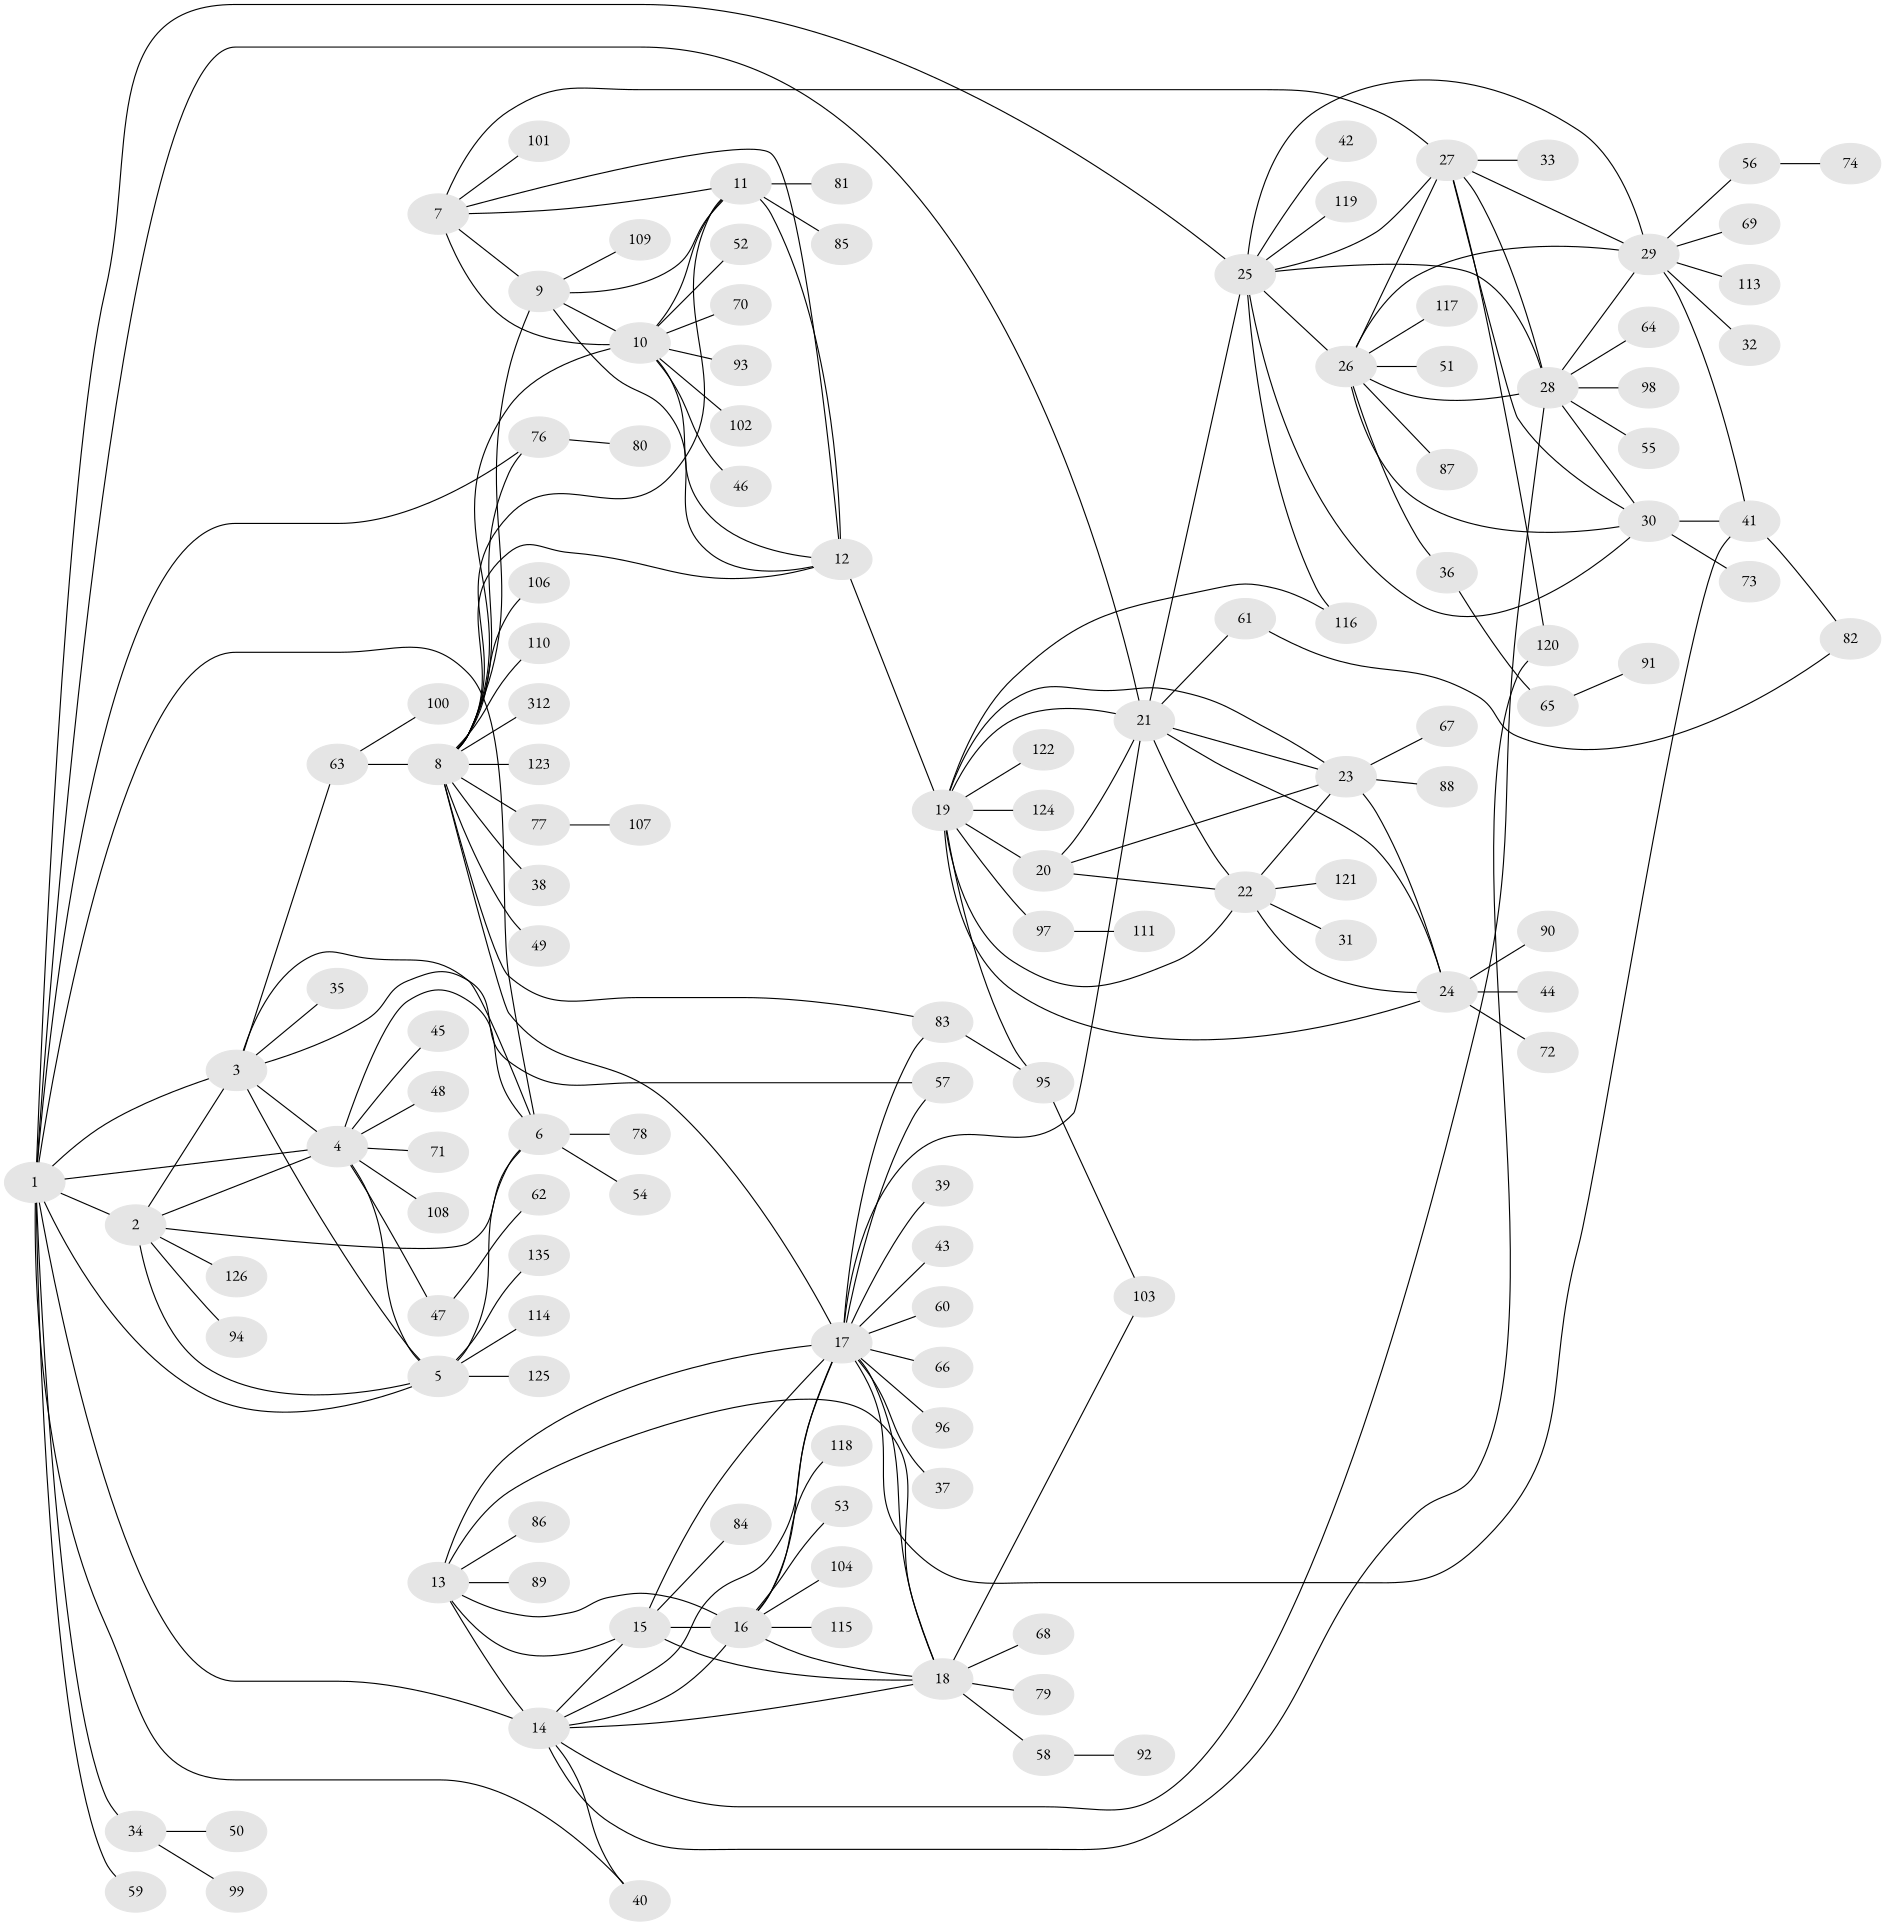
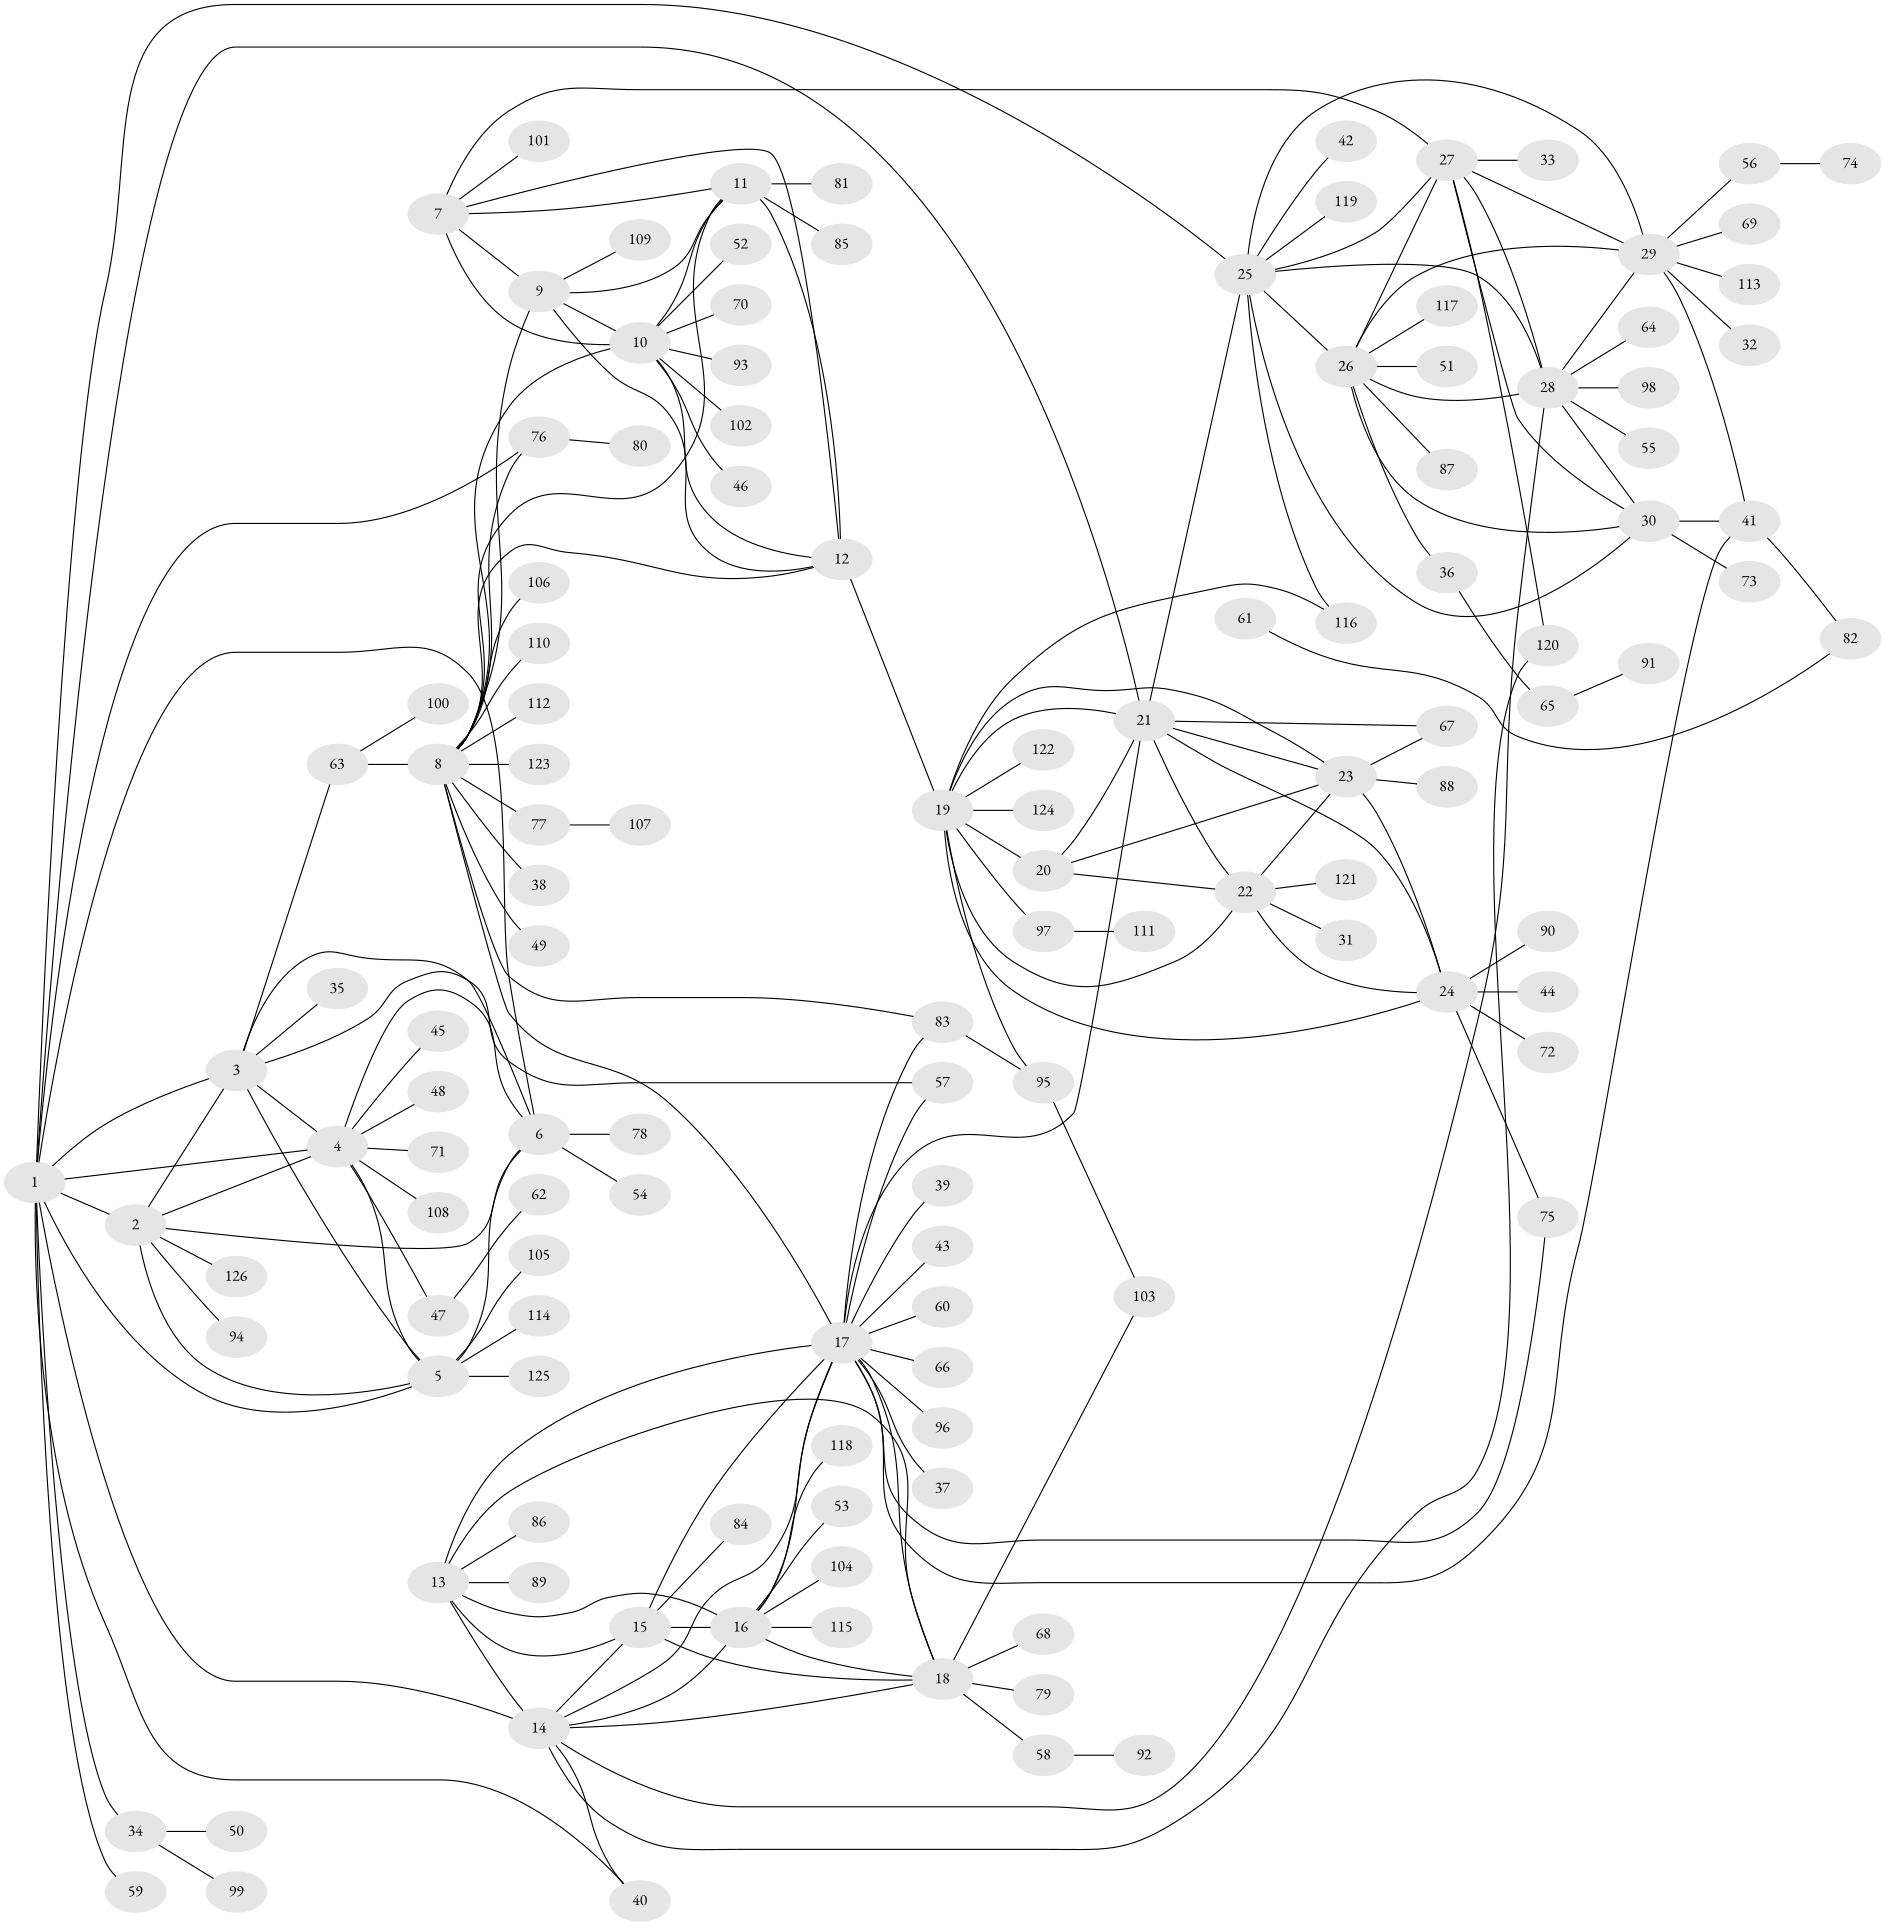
(1195, 670) -> (1296, 723)
(539, 704) -> (539, 704)
none -> (1548, 1217)
(539, 1255) -> (539, 1255)
